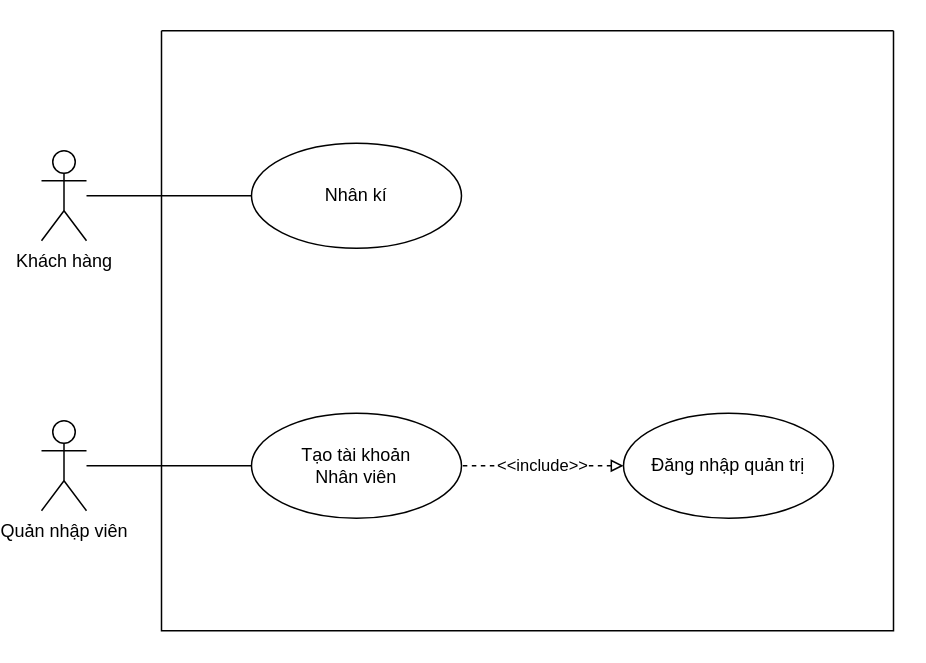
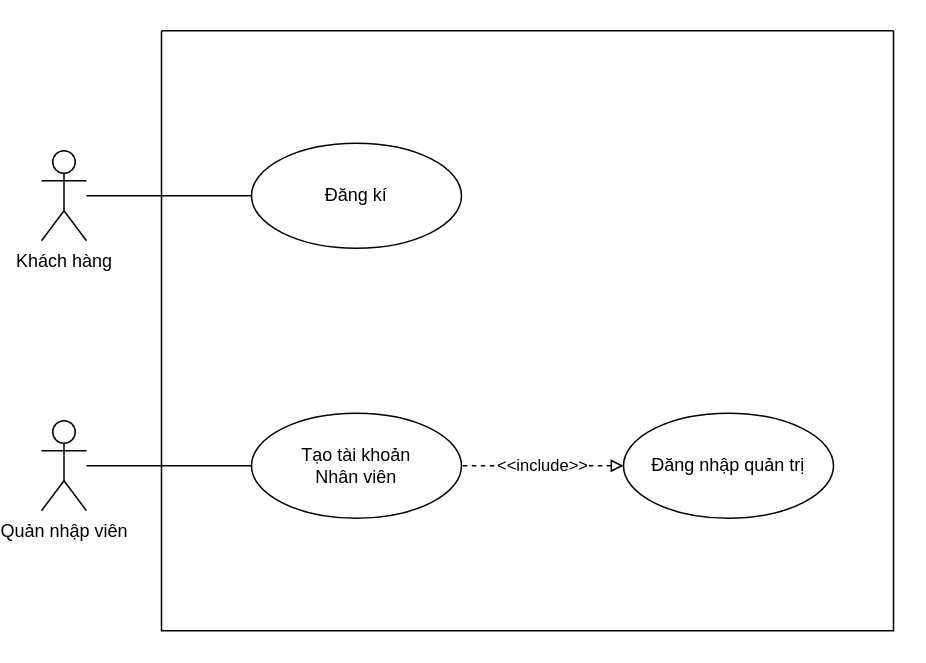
(356, 196) -> (356, 196)
